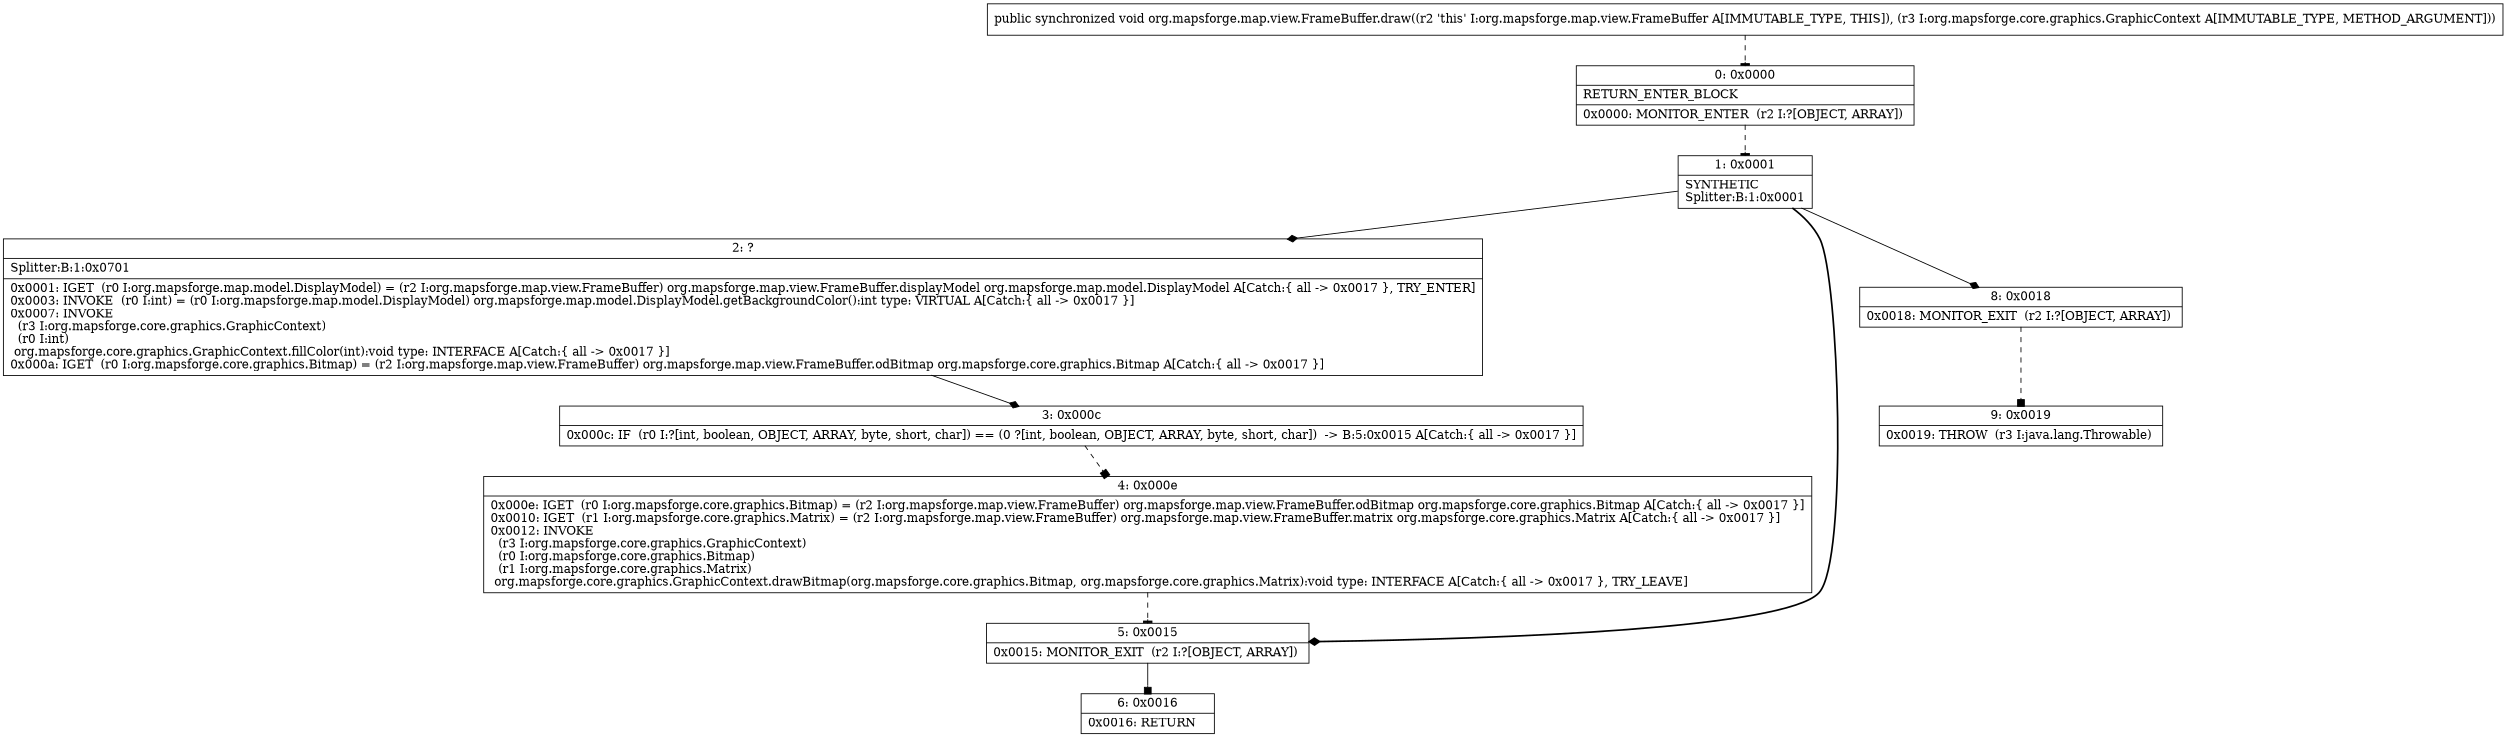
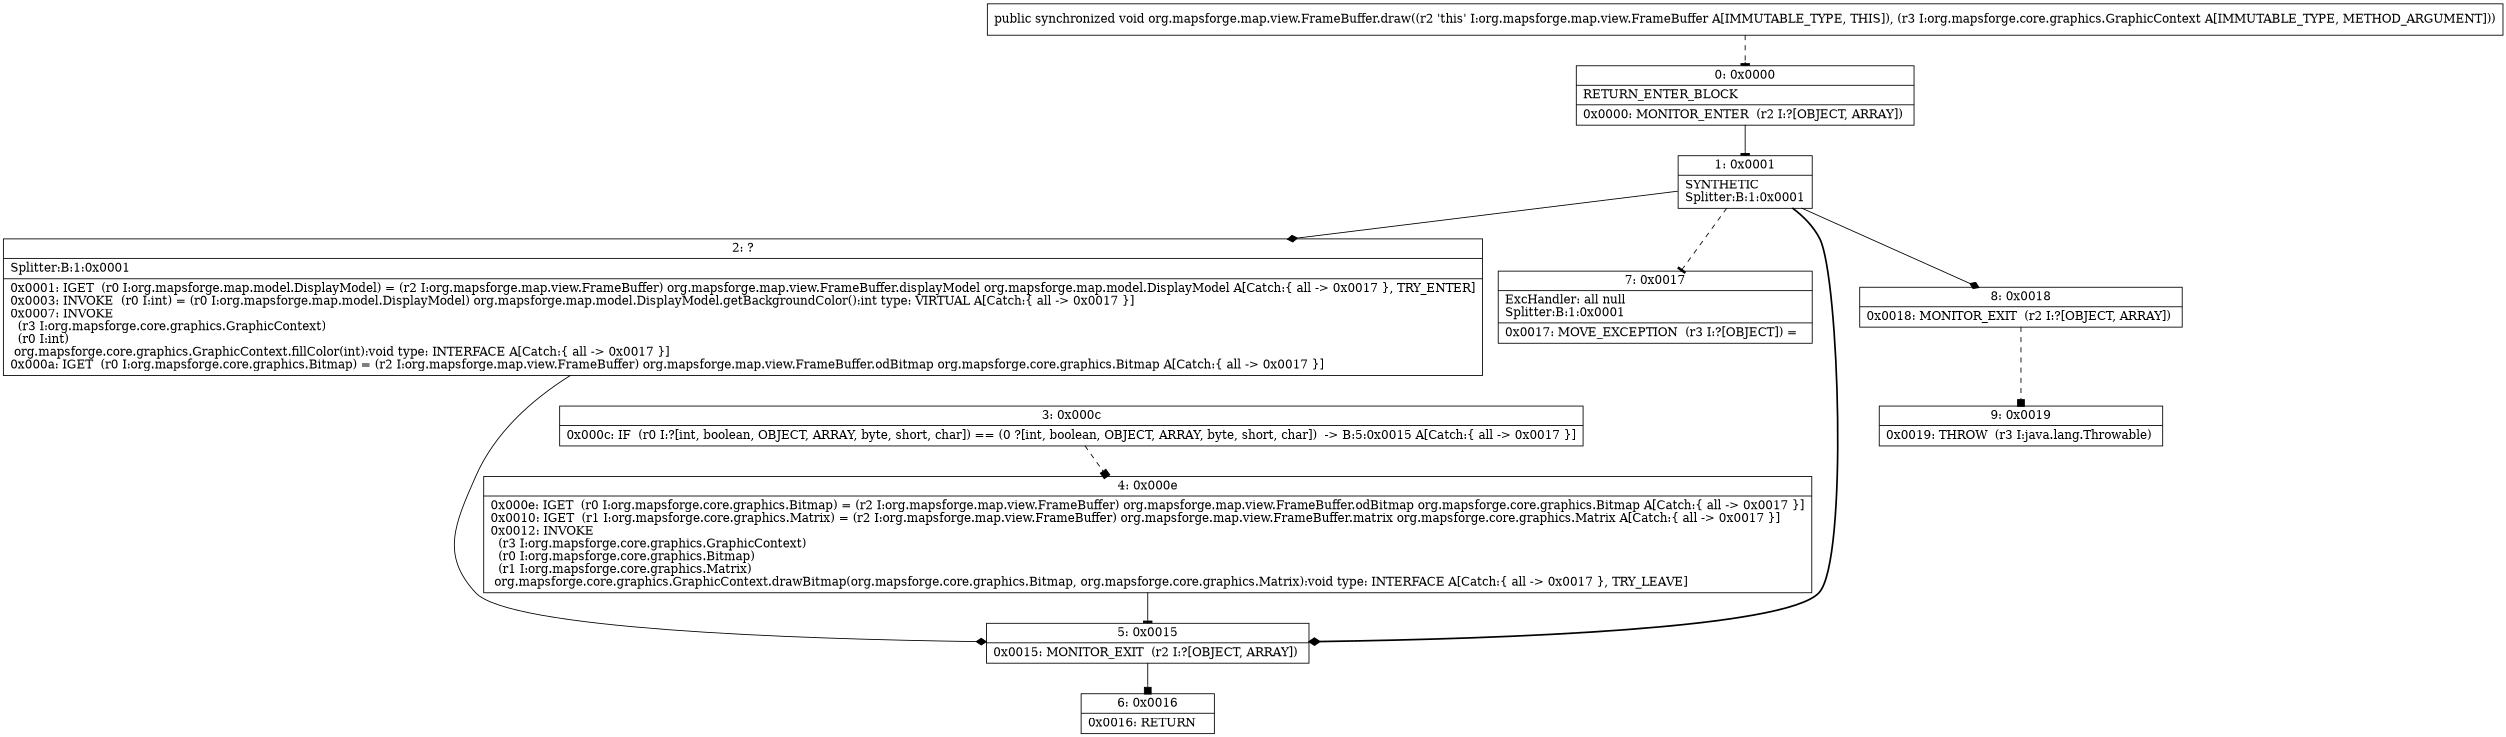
(1745, 138) -> (1745, 138)
(70, 268) -> (70, 268)
none -> (1655, 307)
(970, 389) -> (591, 622)
(1148, 606) -> (1148, 606)
